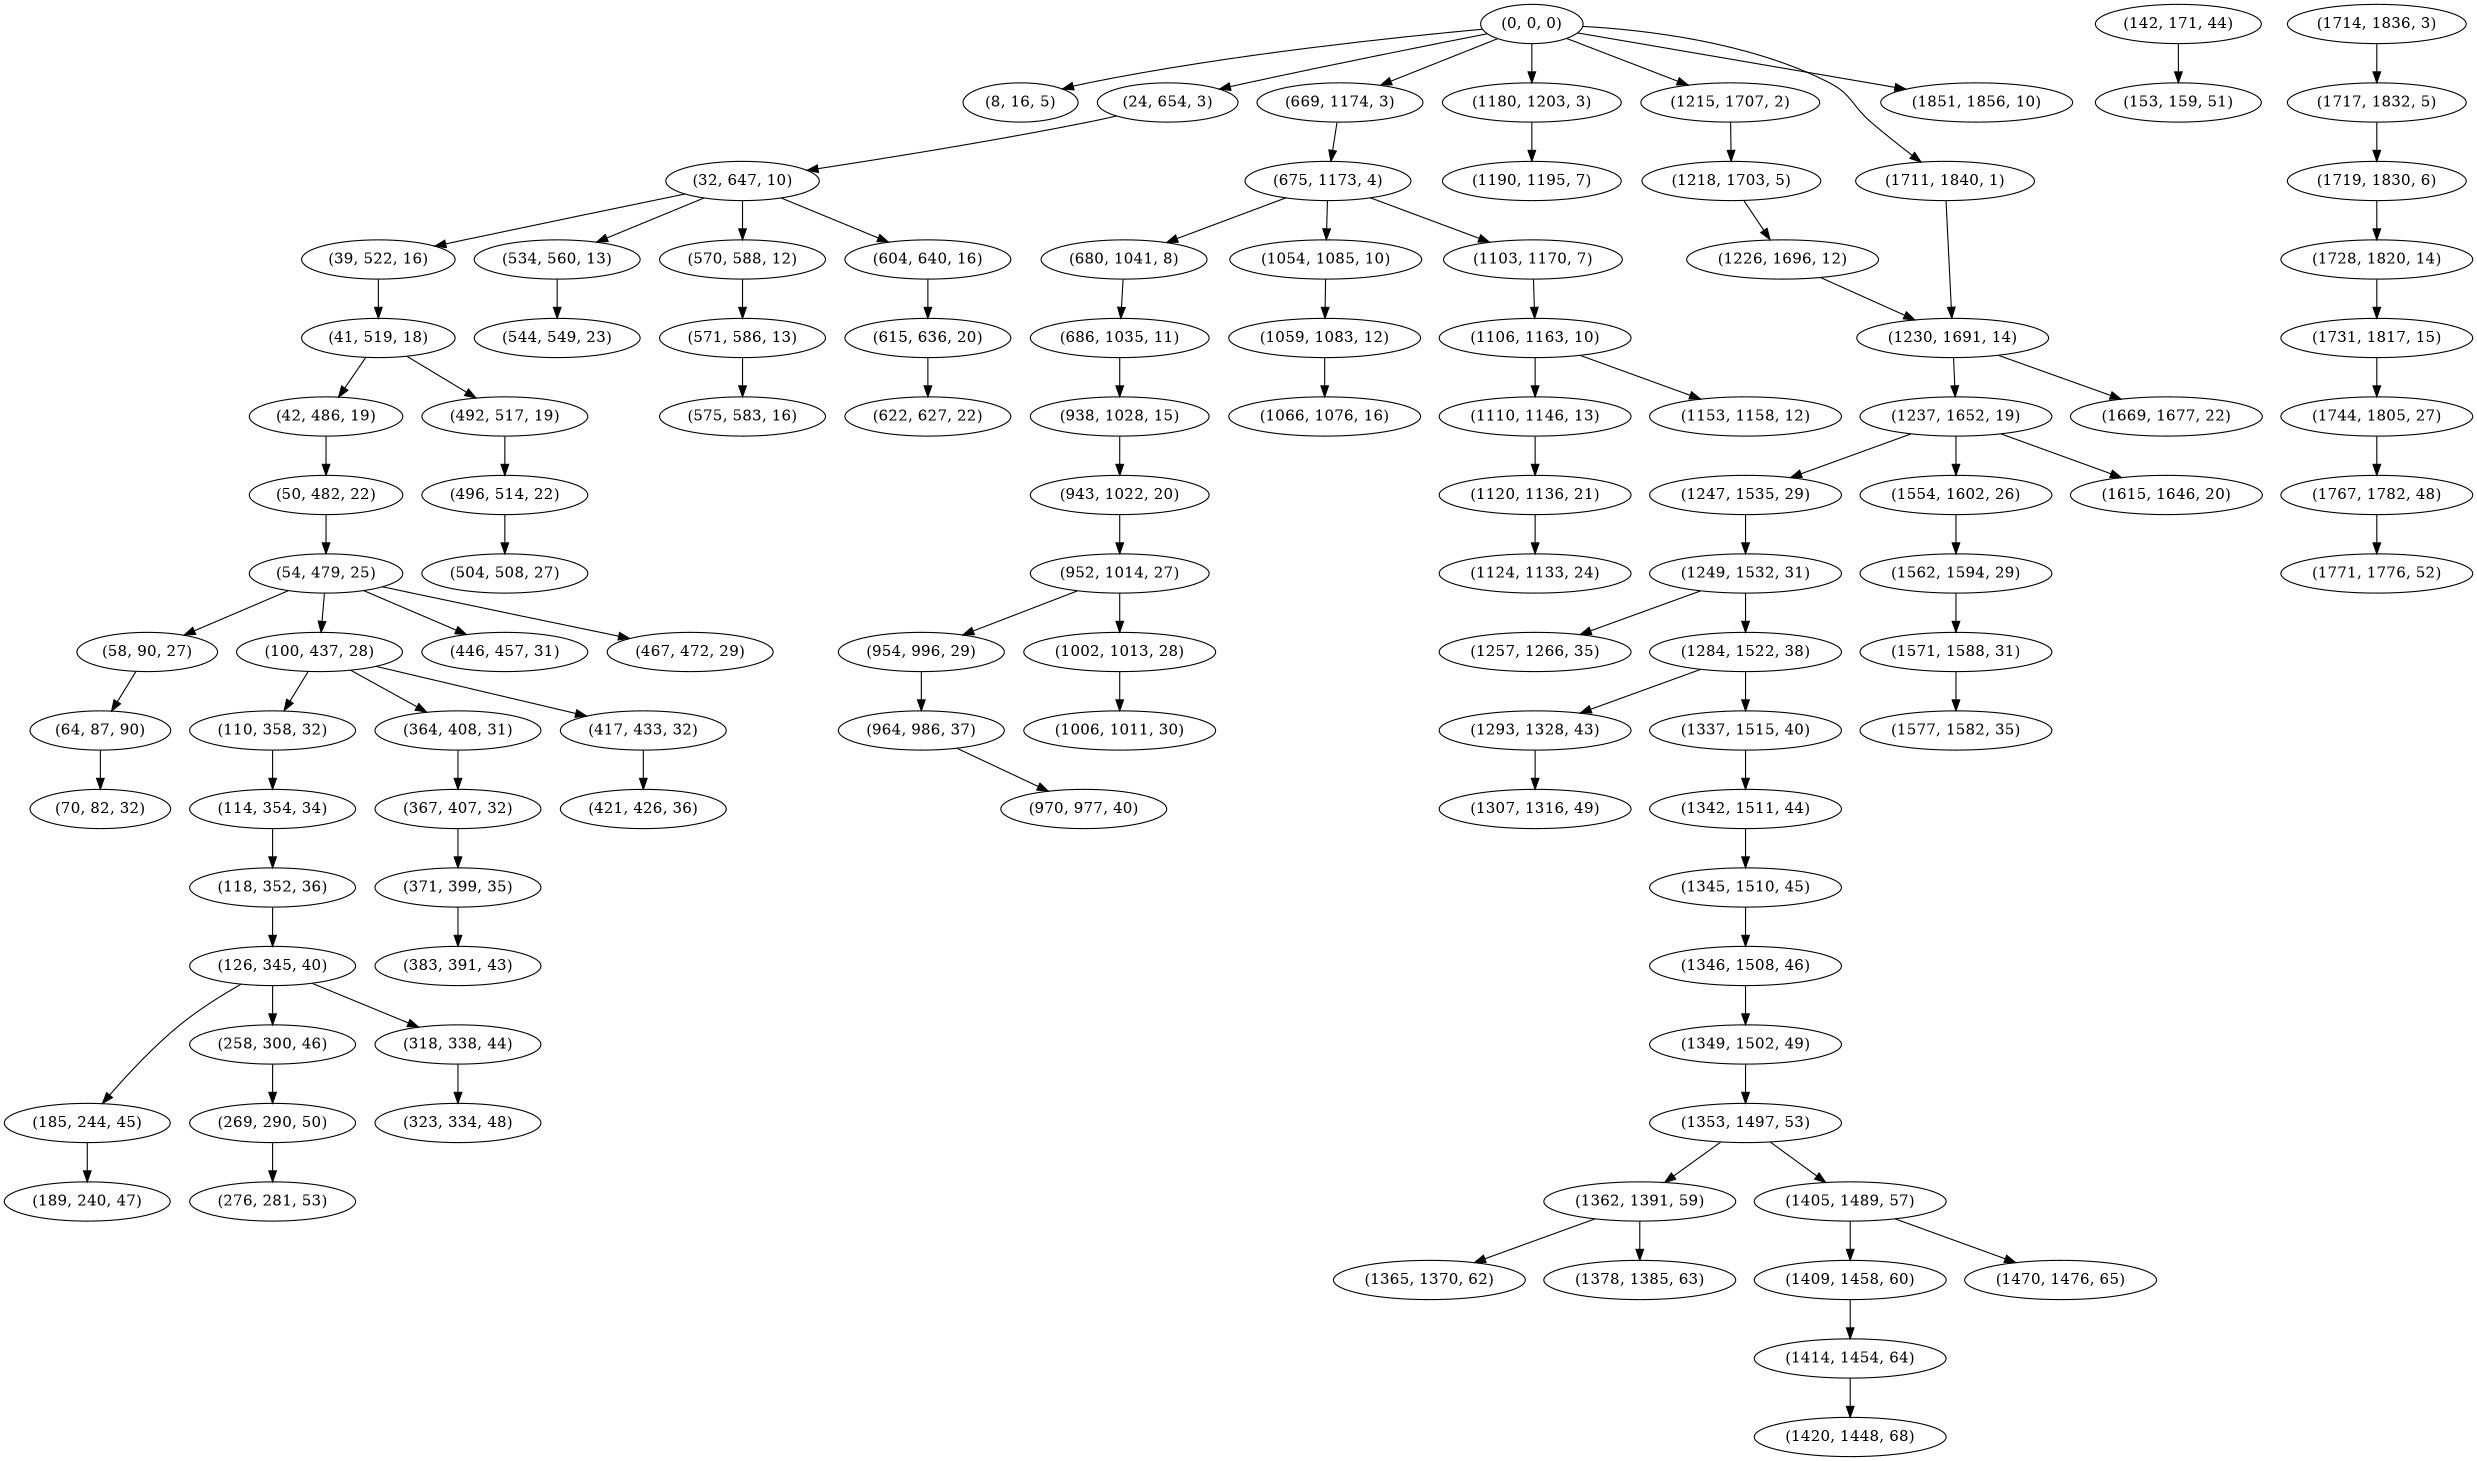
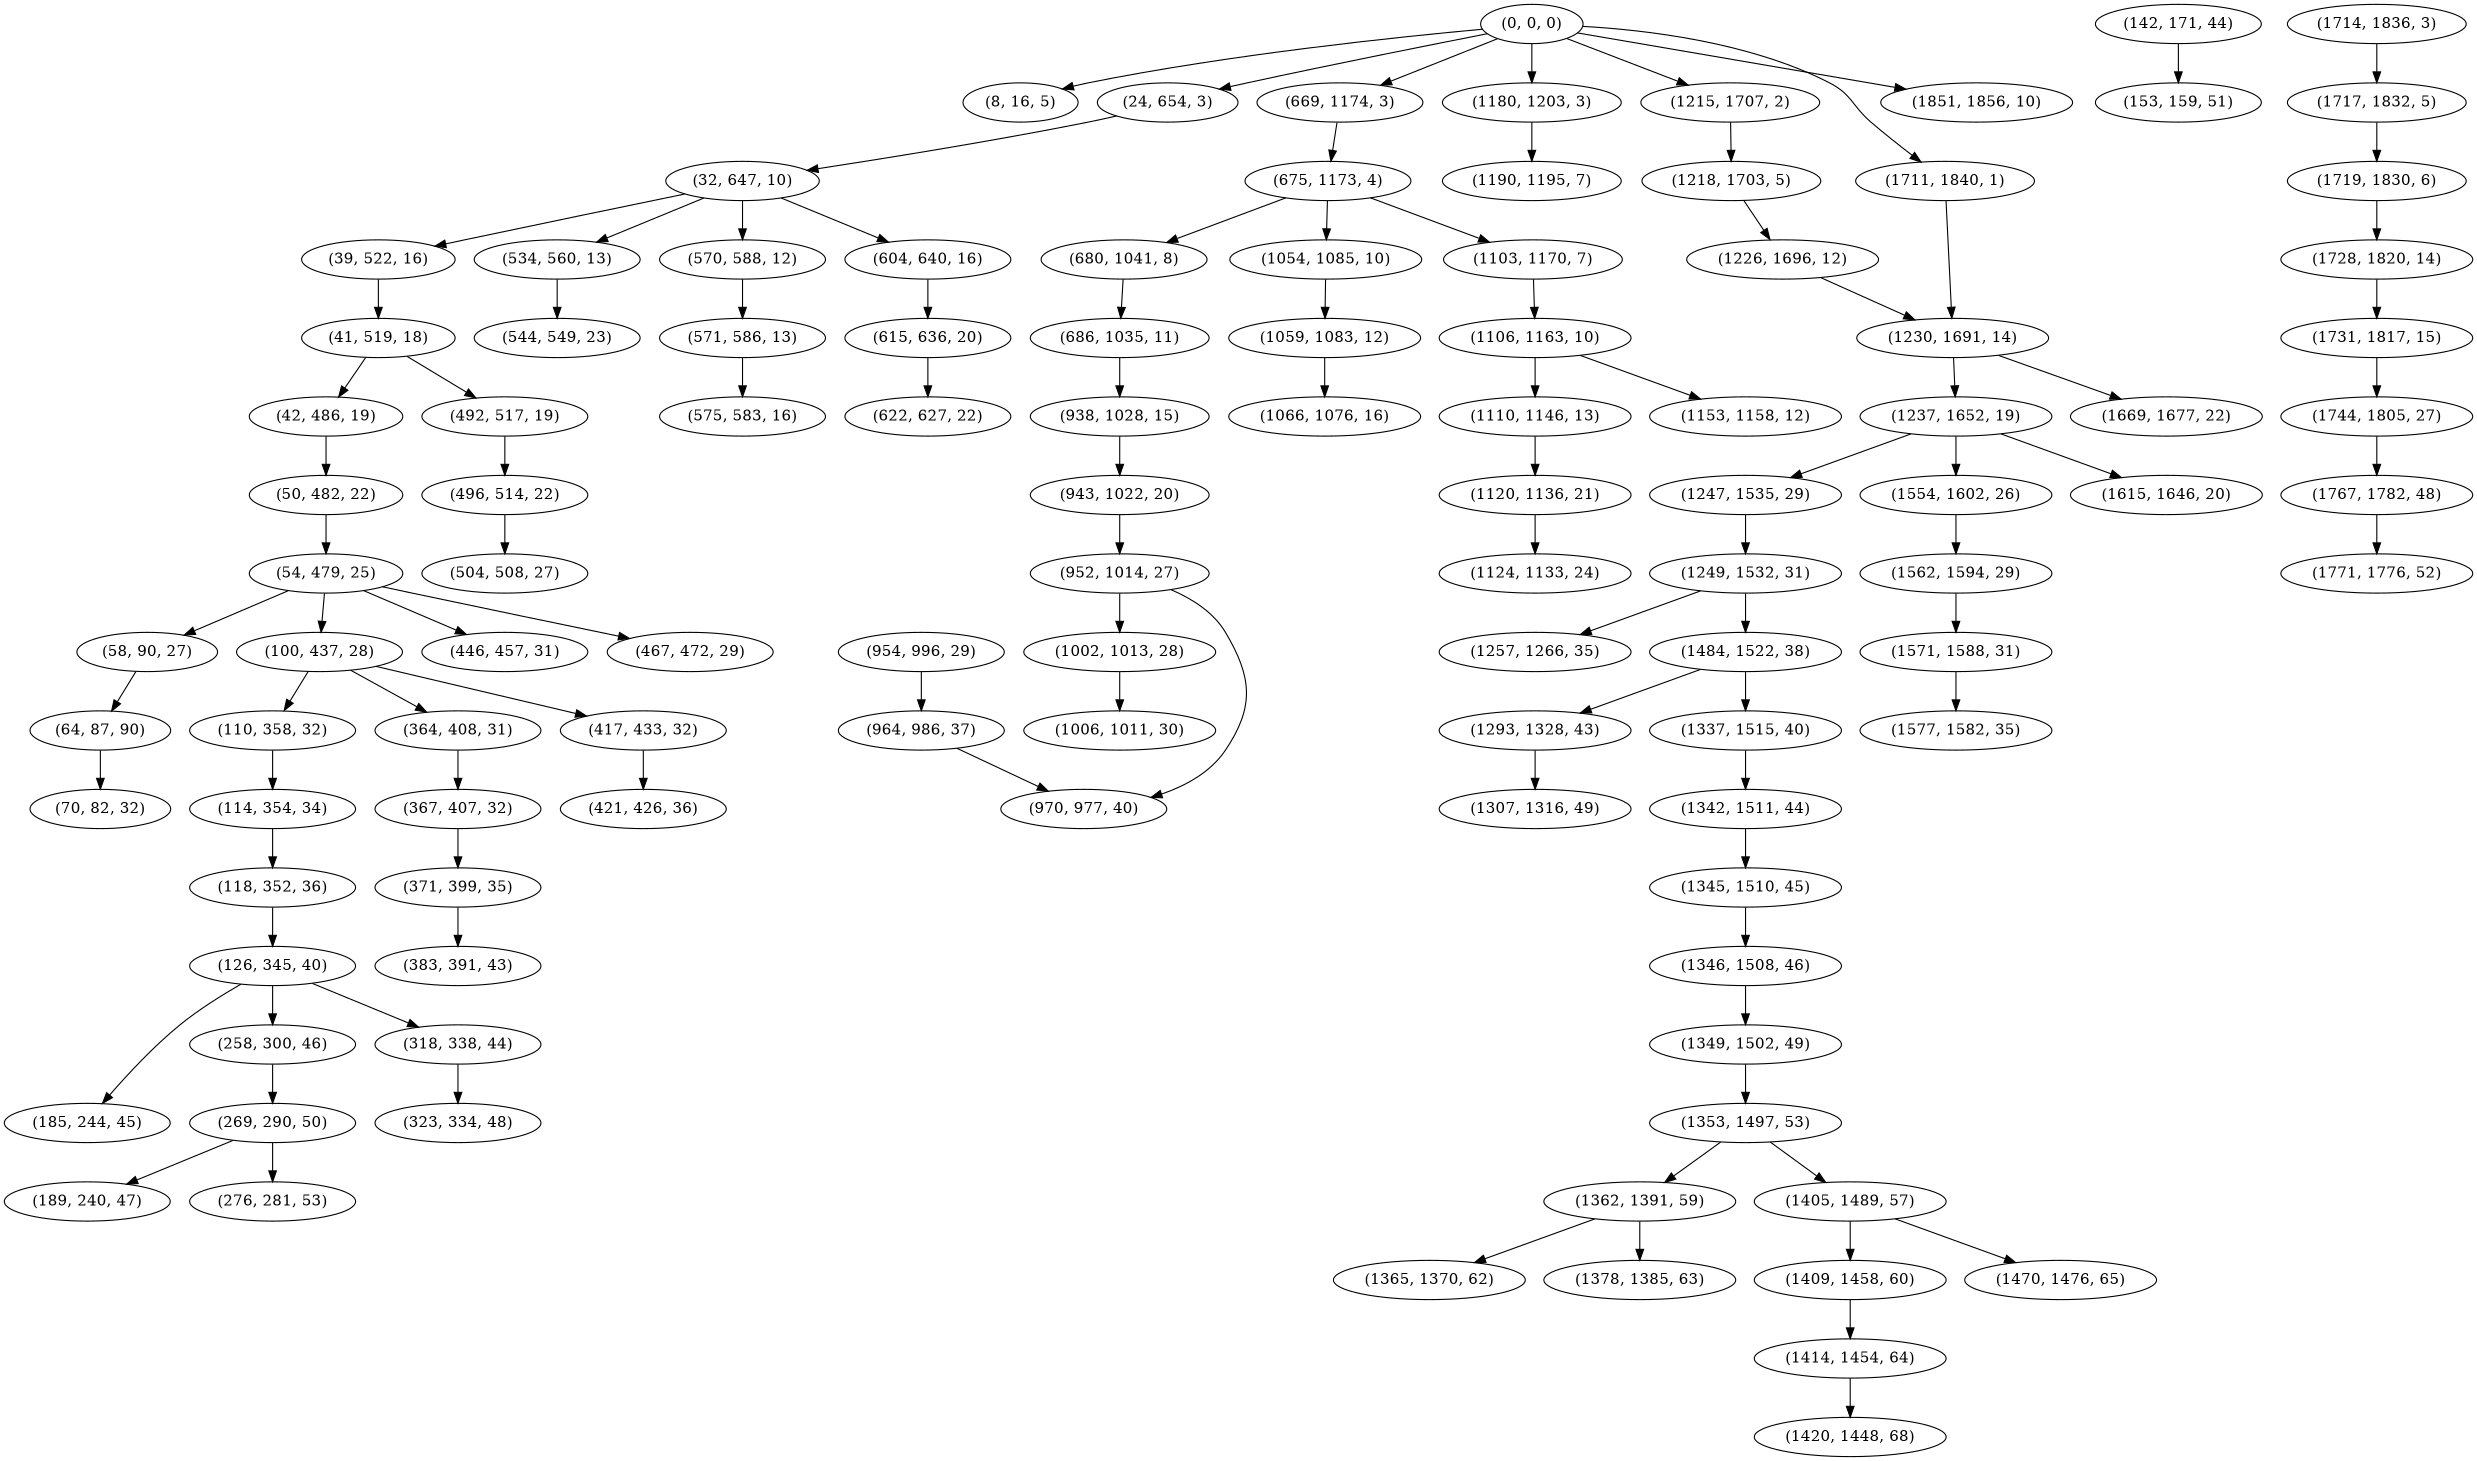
(1025, 611) -> (1246, 696)
(1746, 652) -> (1746, 652)
(87, 1157) -> (185, 1160)
